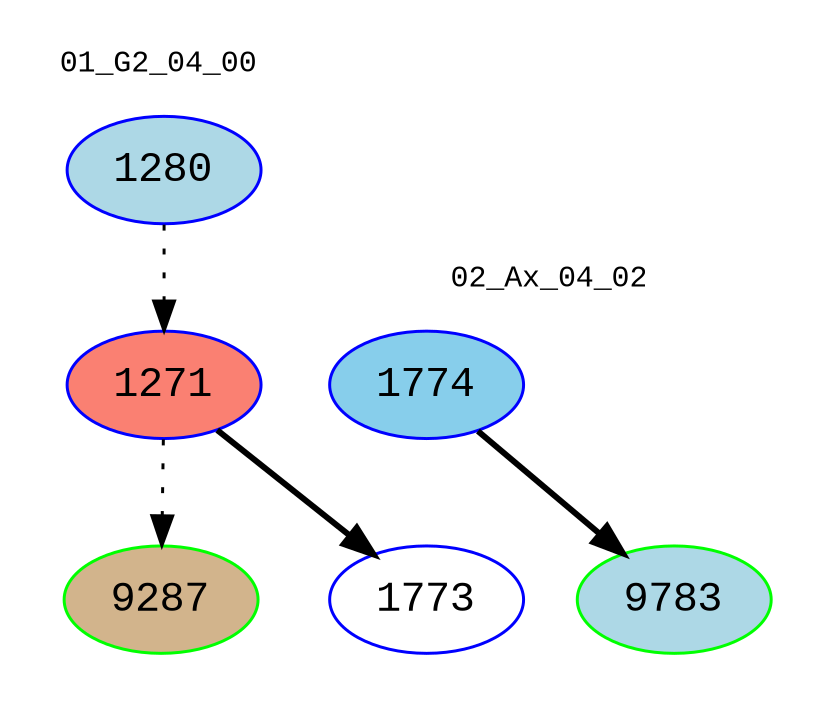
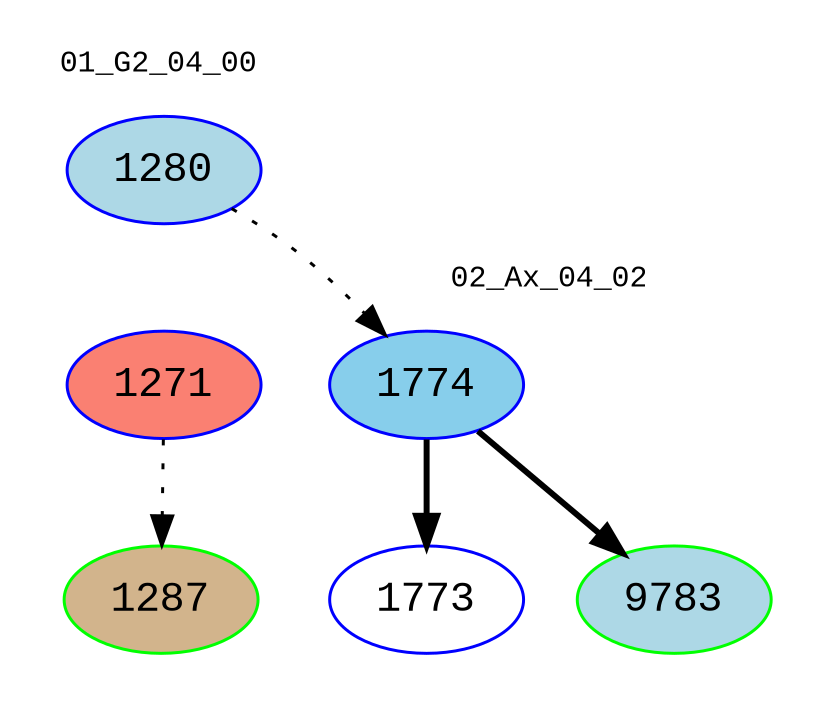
(164, 263) -> (328, 278)
(264, 467) -> (427, 478)
(161, 600) -> (161, 600)
